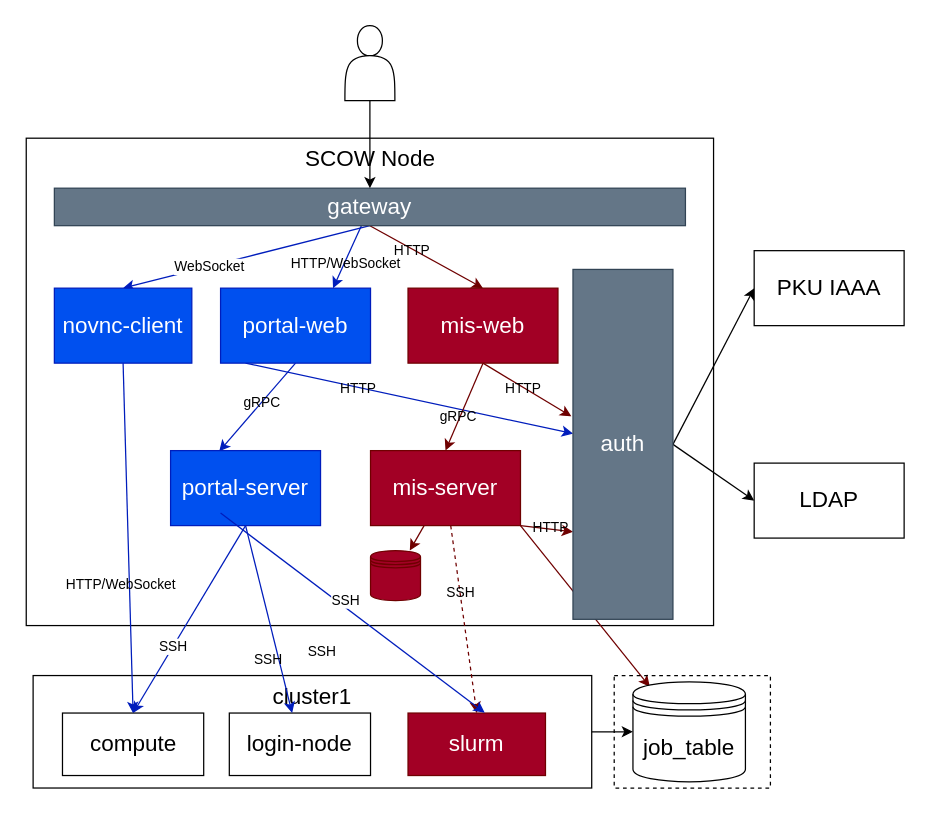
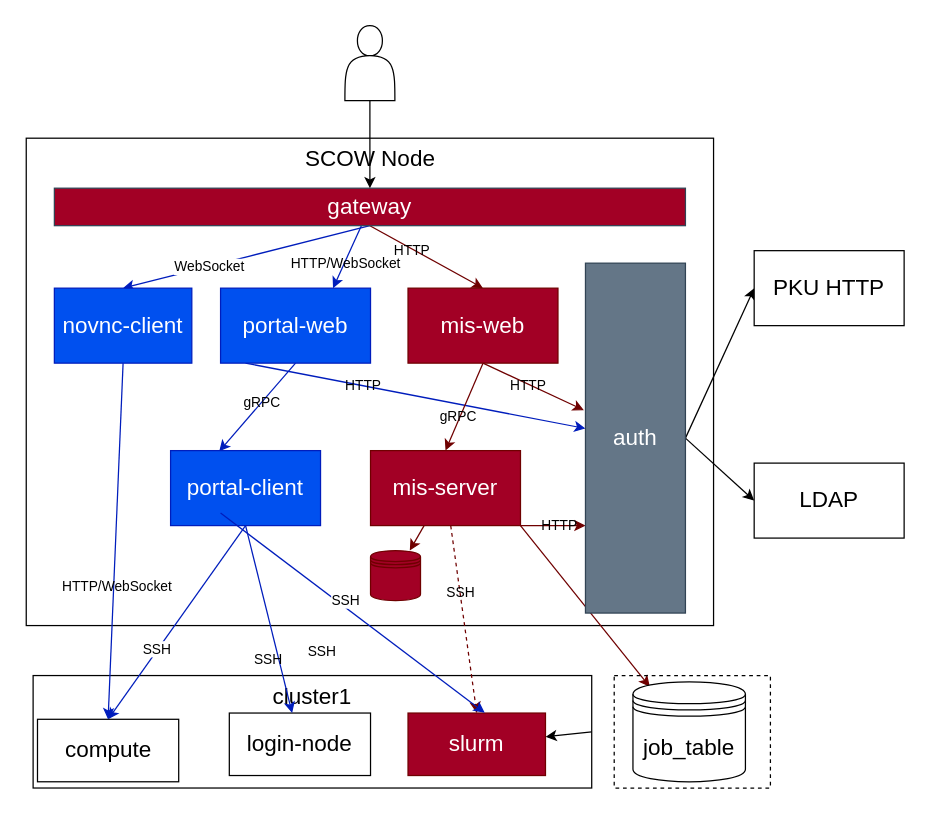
(370, 207) -> (370, 207)
(829, 288) -> (829, 288)
(623, 444) -> (636, 438)
(246, 488) -> (246, 488)
(608, 732) -> (573, 734)
(133, 744) -> (108, 751)
